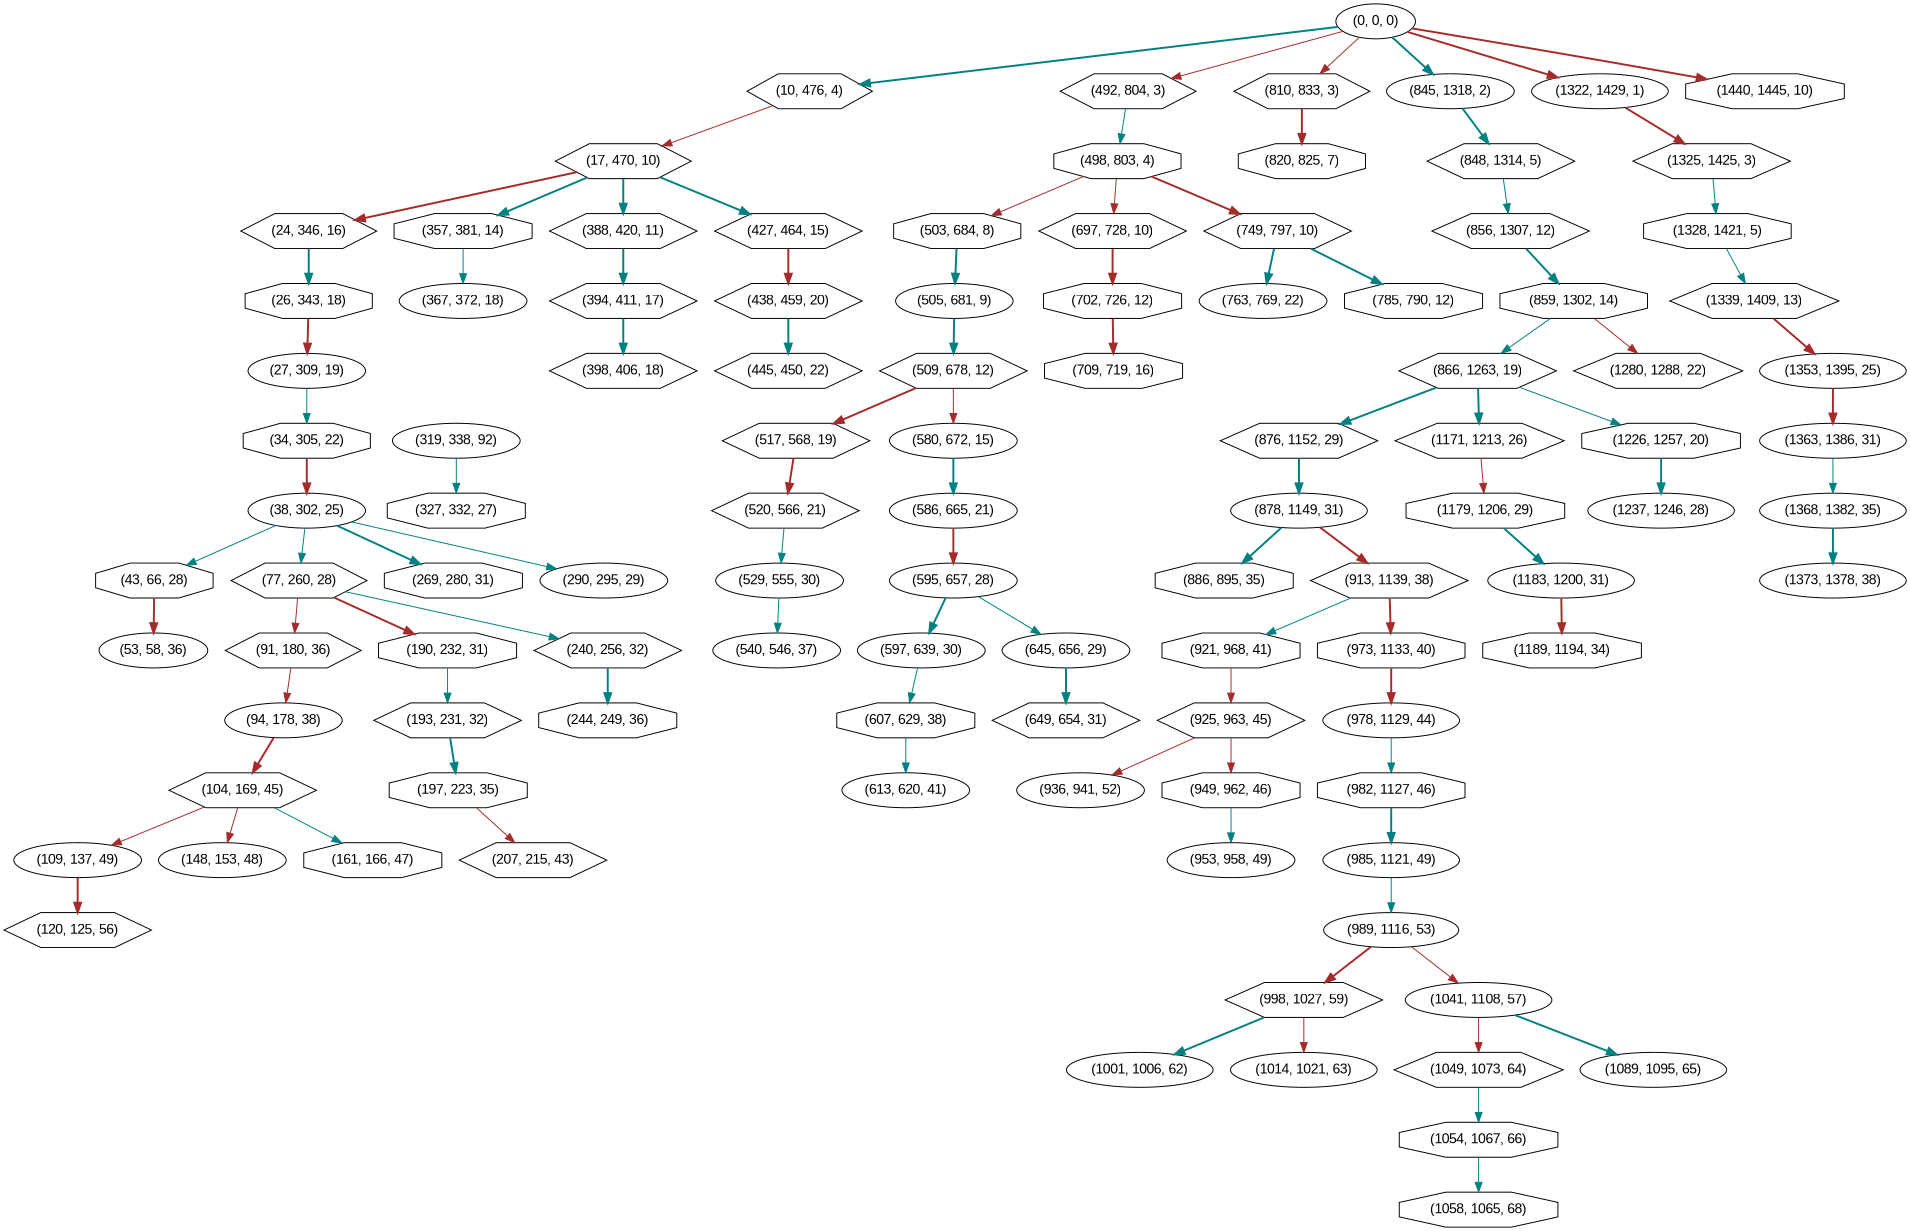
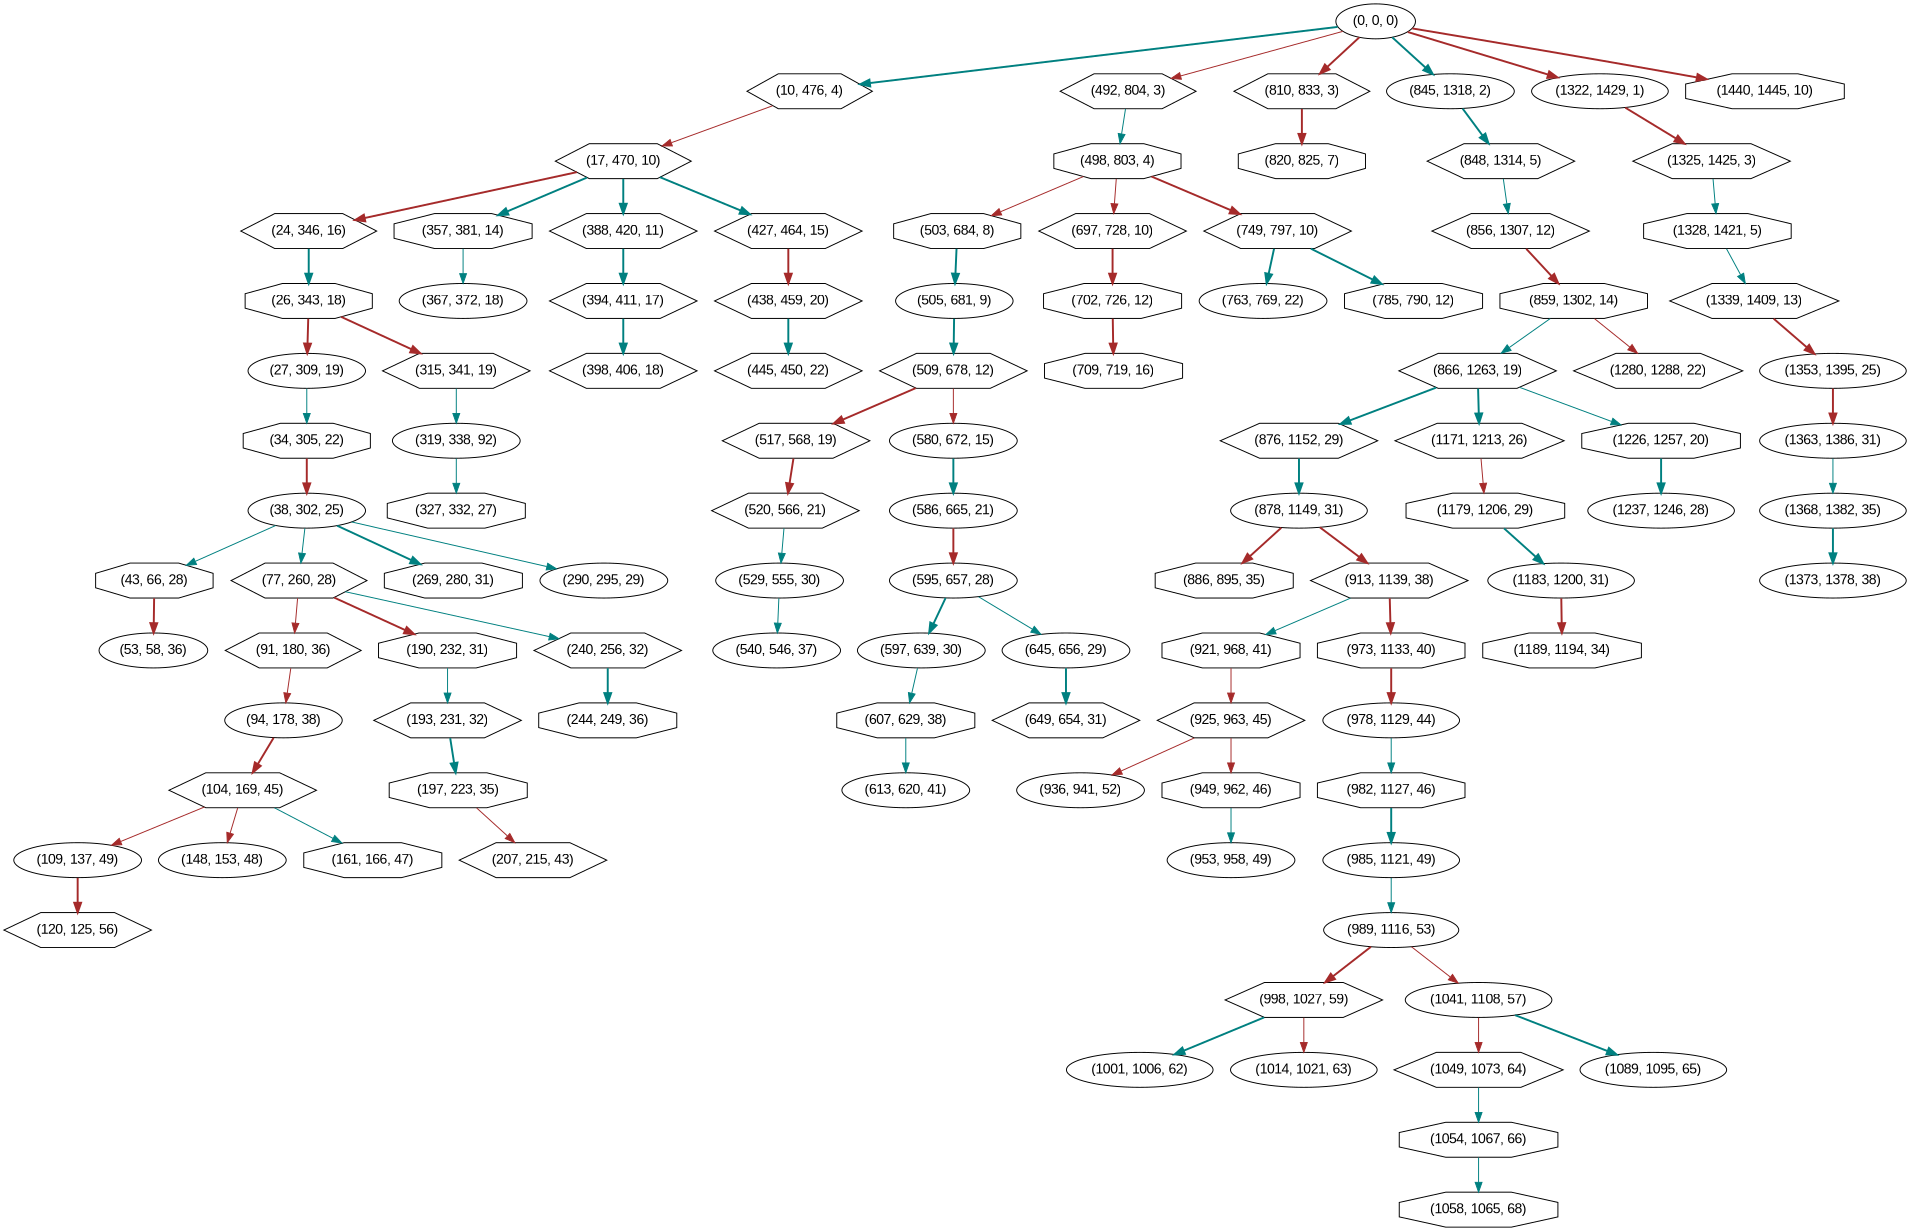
(1343, 52) -> (1343, 52)
(1539, 262) -> (1539, 262)
none -> (456, 371)
(1266, 542) -> (1266, 542)
